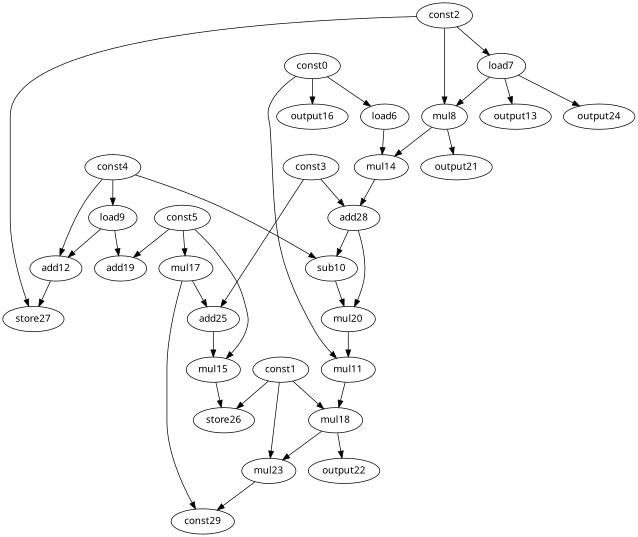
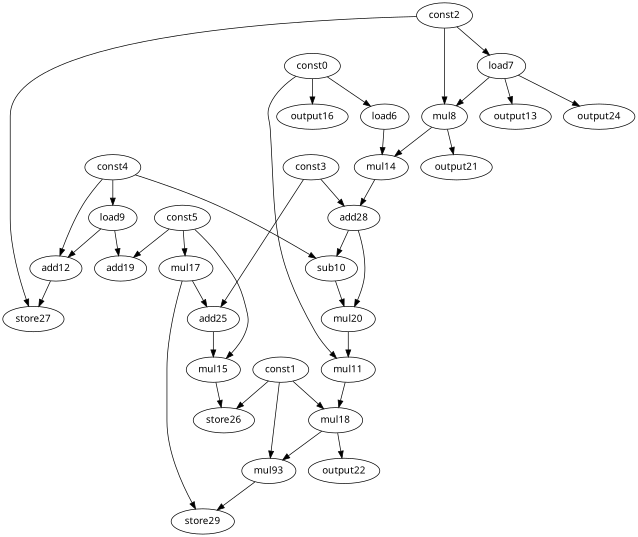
(269, 471) -> (269, 471)
(203, 521) -> (203, 521)
